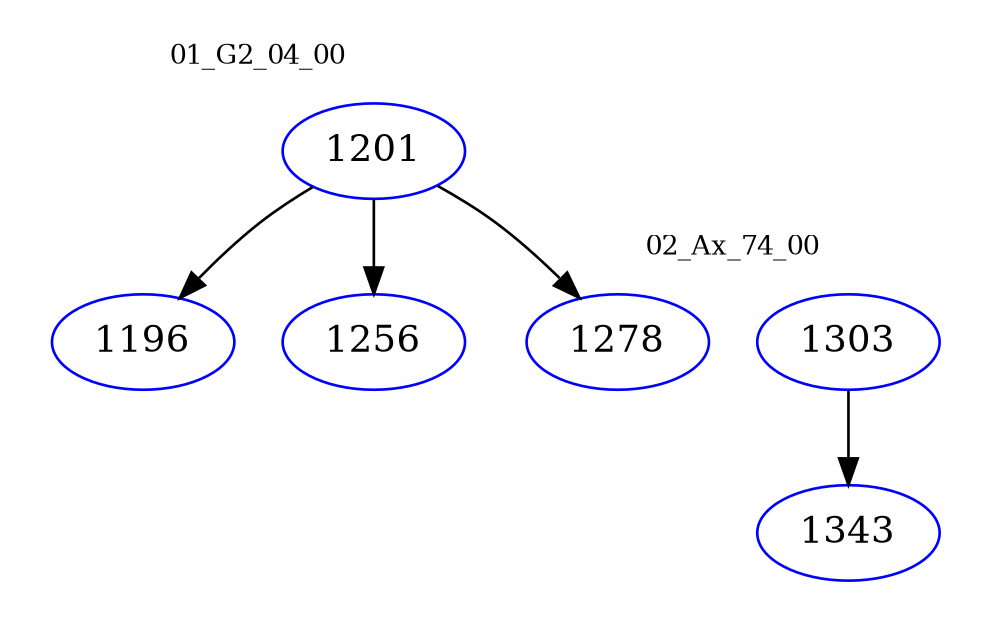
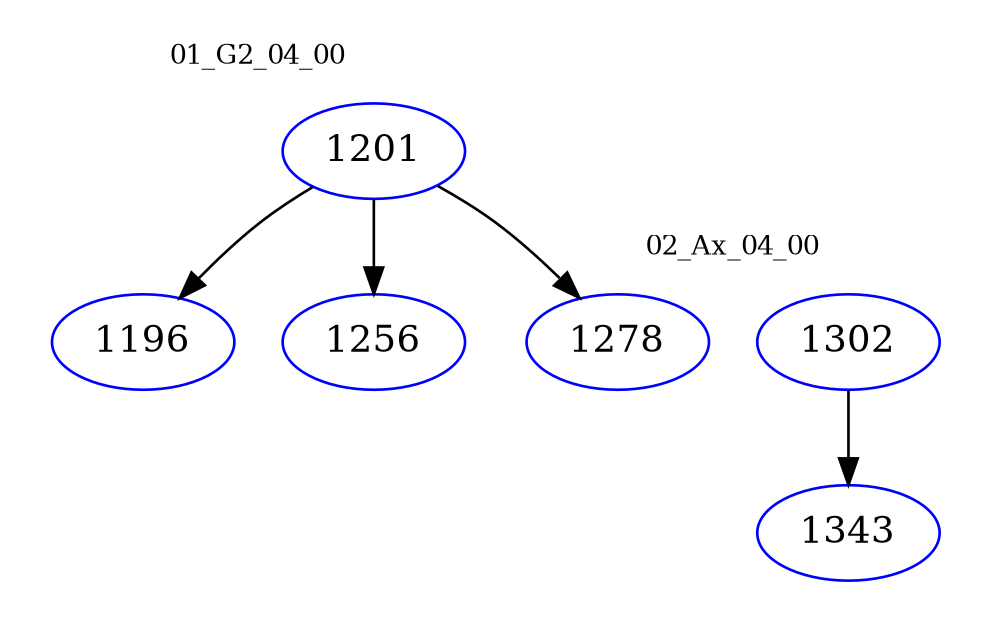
(733, 248) -> (733, 248)
(848, 342) -> (848, 342)
